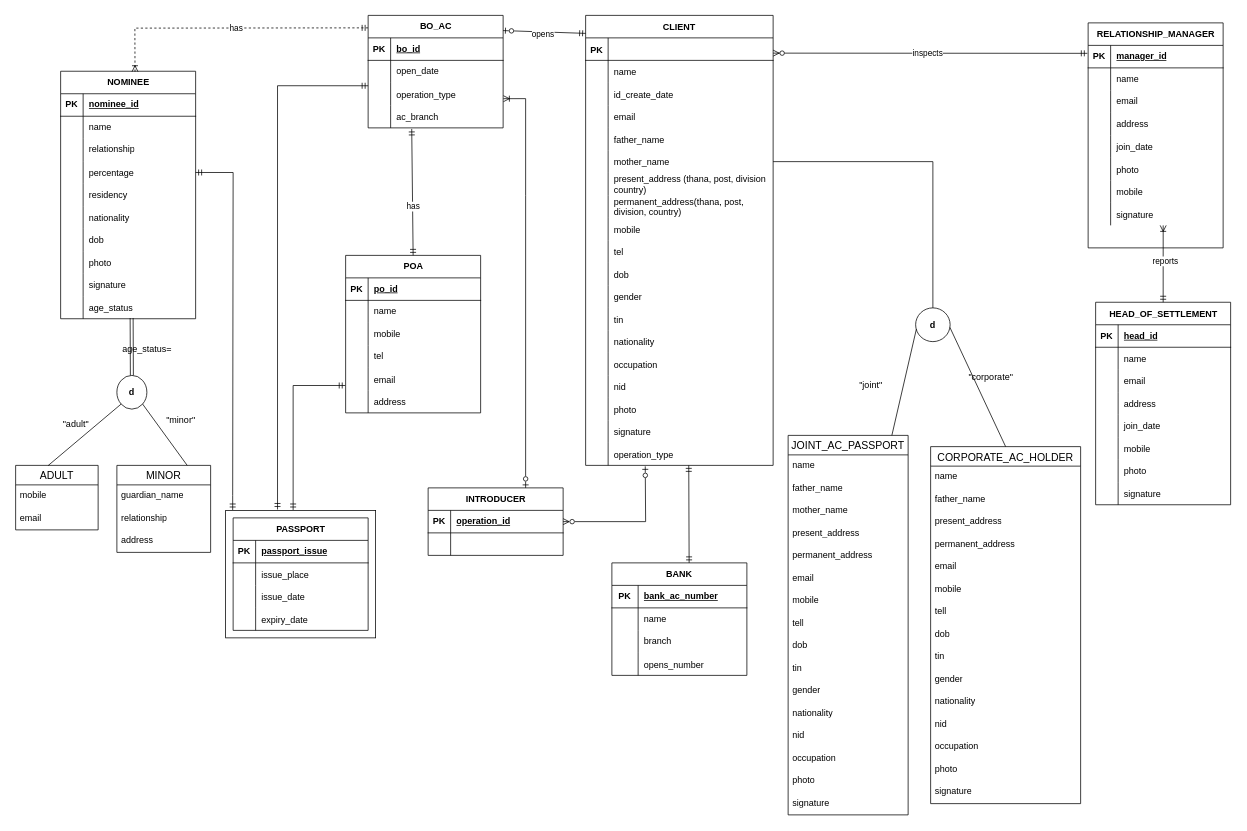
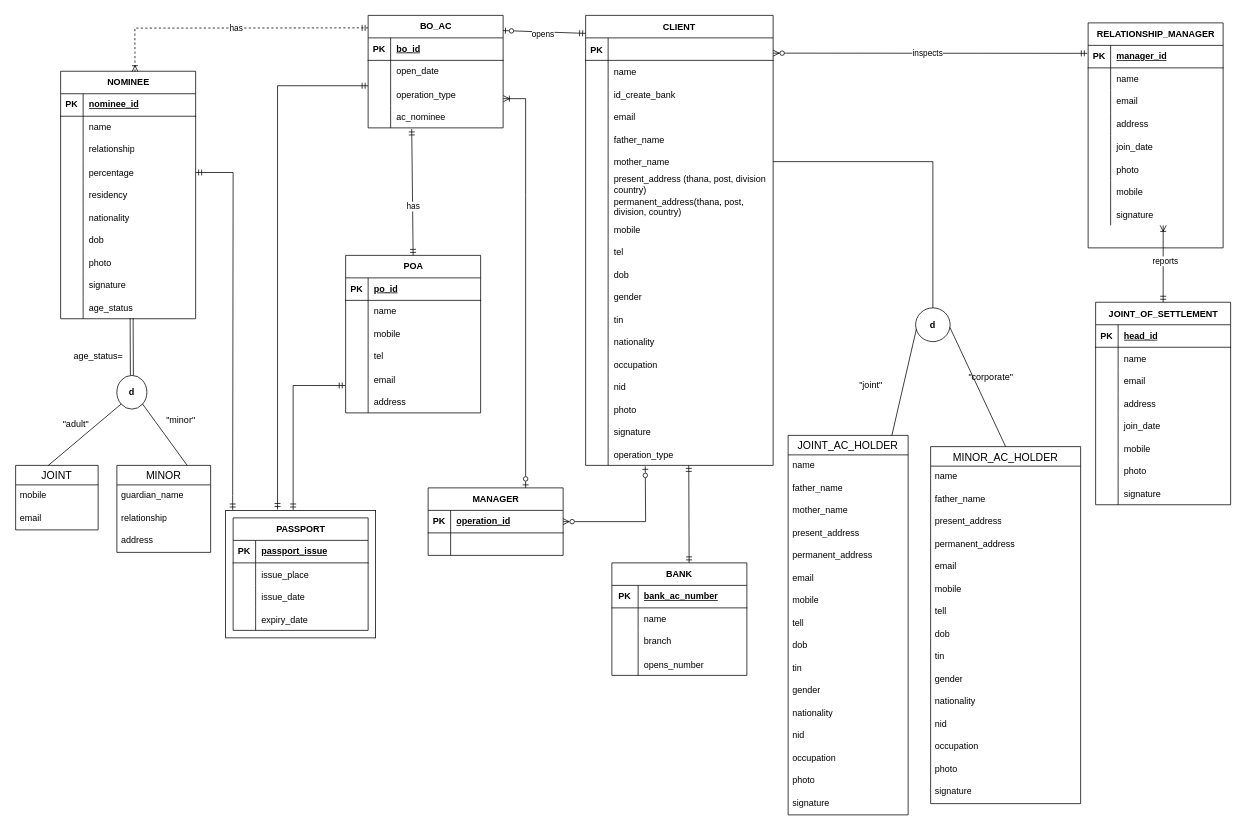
(648, 95) -> (648, 95)
(419, 117) -> (420, 117)
(1163, 314) -> (1163, 314)
(147, 349) -> (98, 357)
(848, 446) -> (848, 446)
(1005, 457) -> (1005, 457)
(56, 476) -> (56, 476)
(496, 499) -> (496, 499)
